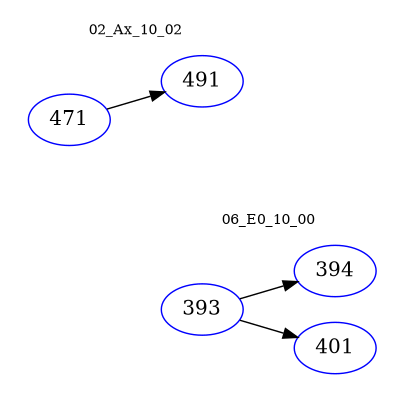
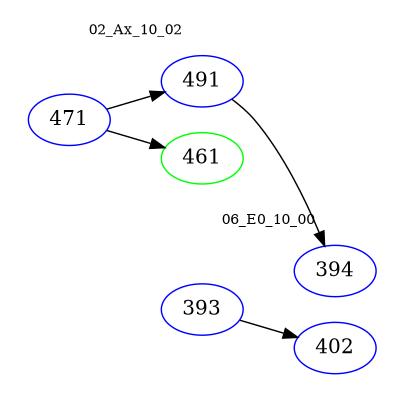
none -> (202, 158)
(262, 292) -> (283, 161)
(335, 348) -> (335, 348)
